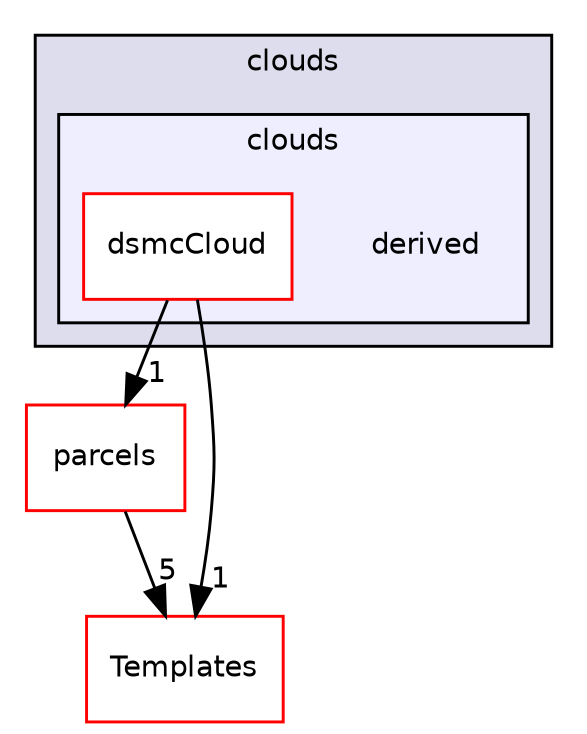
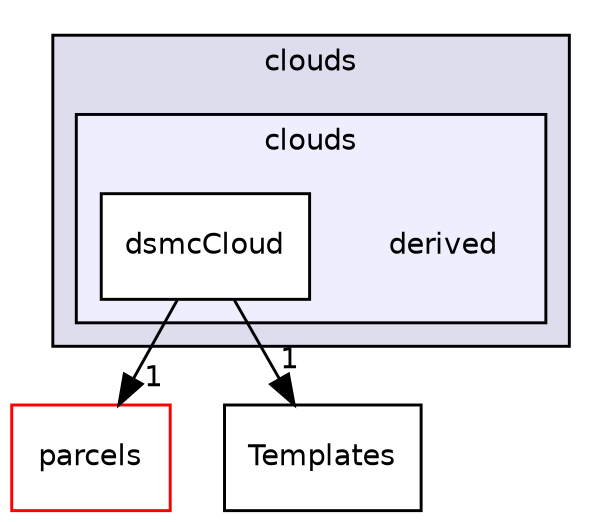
(188, 247) -> (205, 247)
(140, 550) -> none
(185, 669) -> (323, 458)
